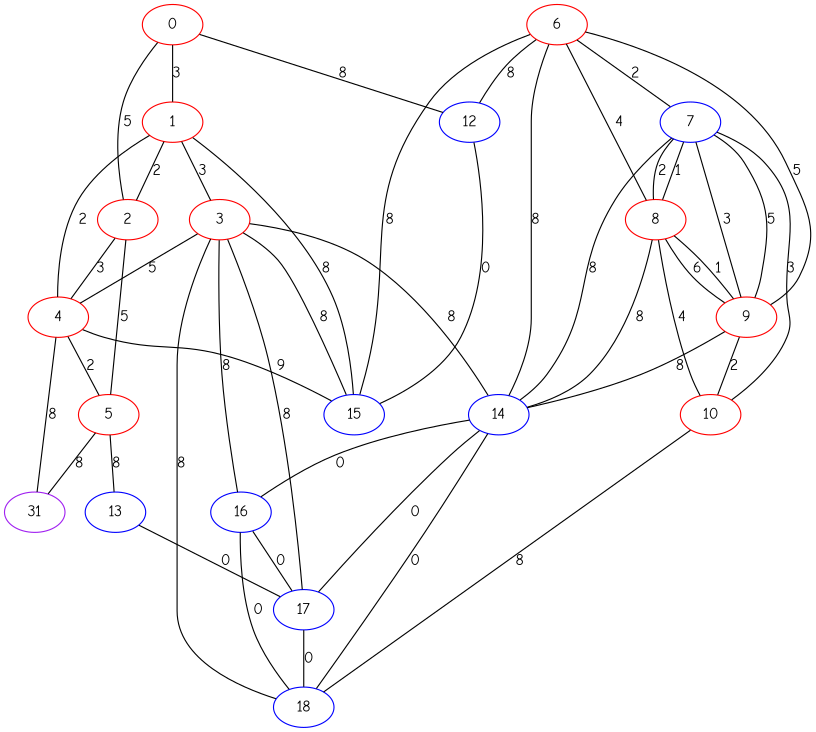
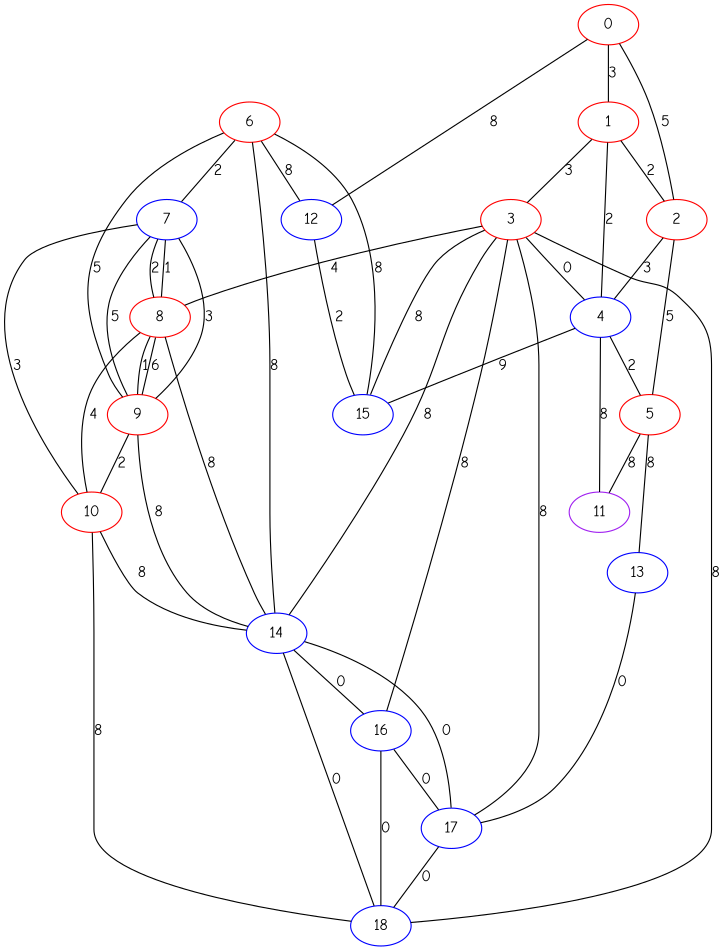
(606, 122) -> (332, 260)
(304, 248) -> none
(588, 265) -> (156, 605)
(152, 268) -> (568, 268)
(486, 268) -> (339, 317)
(58, 317) -> (601, 317)
(35, 512) -> (599, 512)
